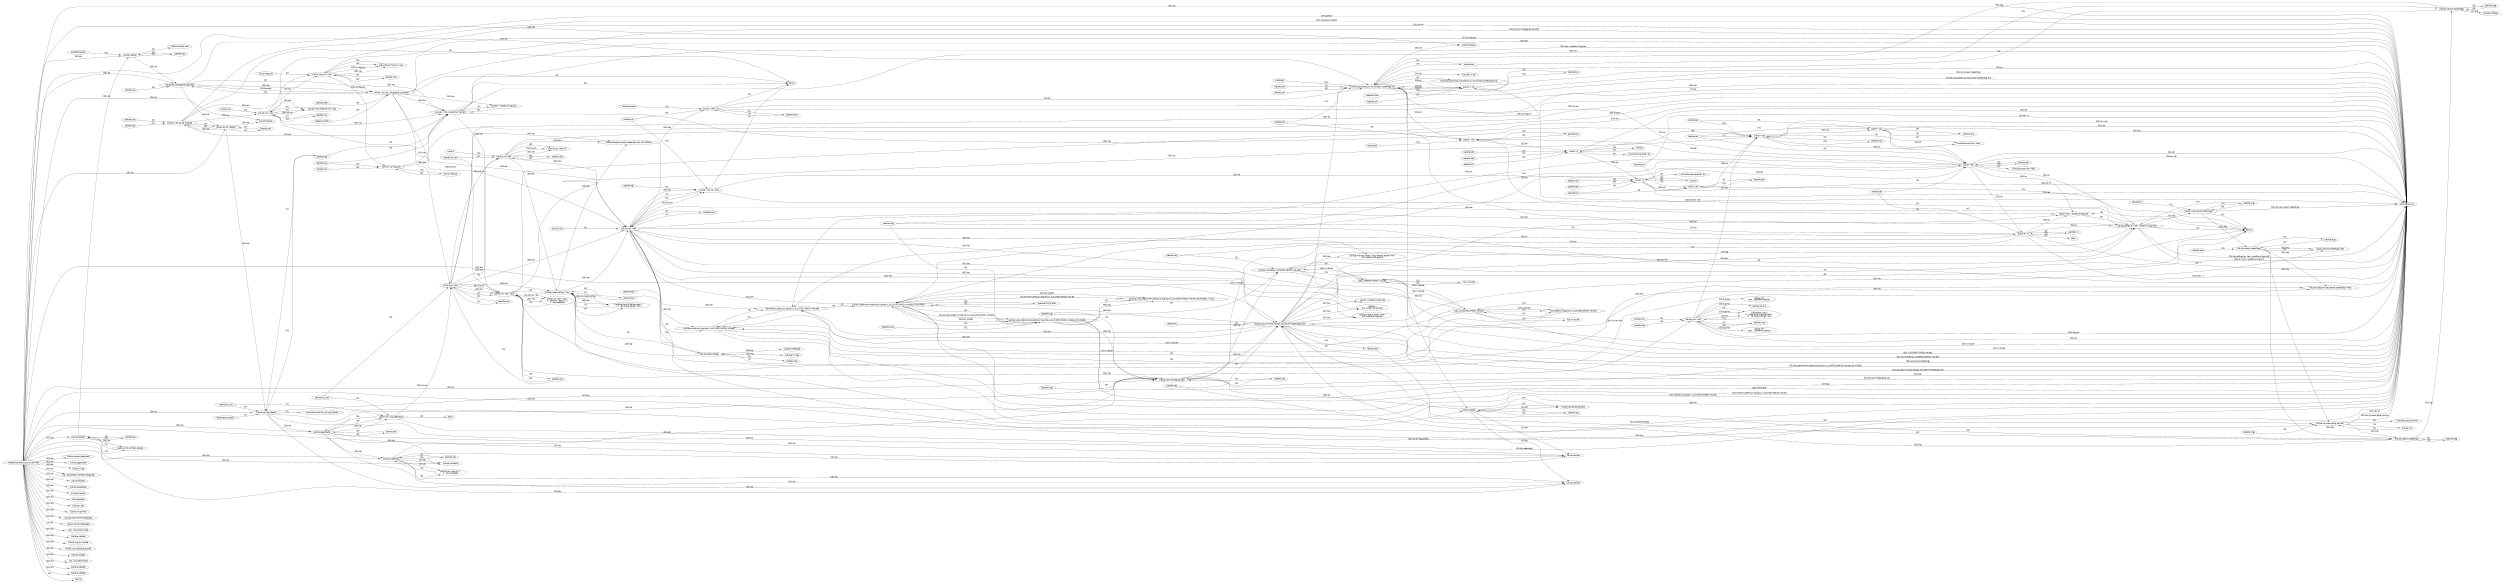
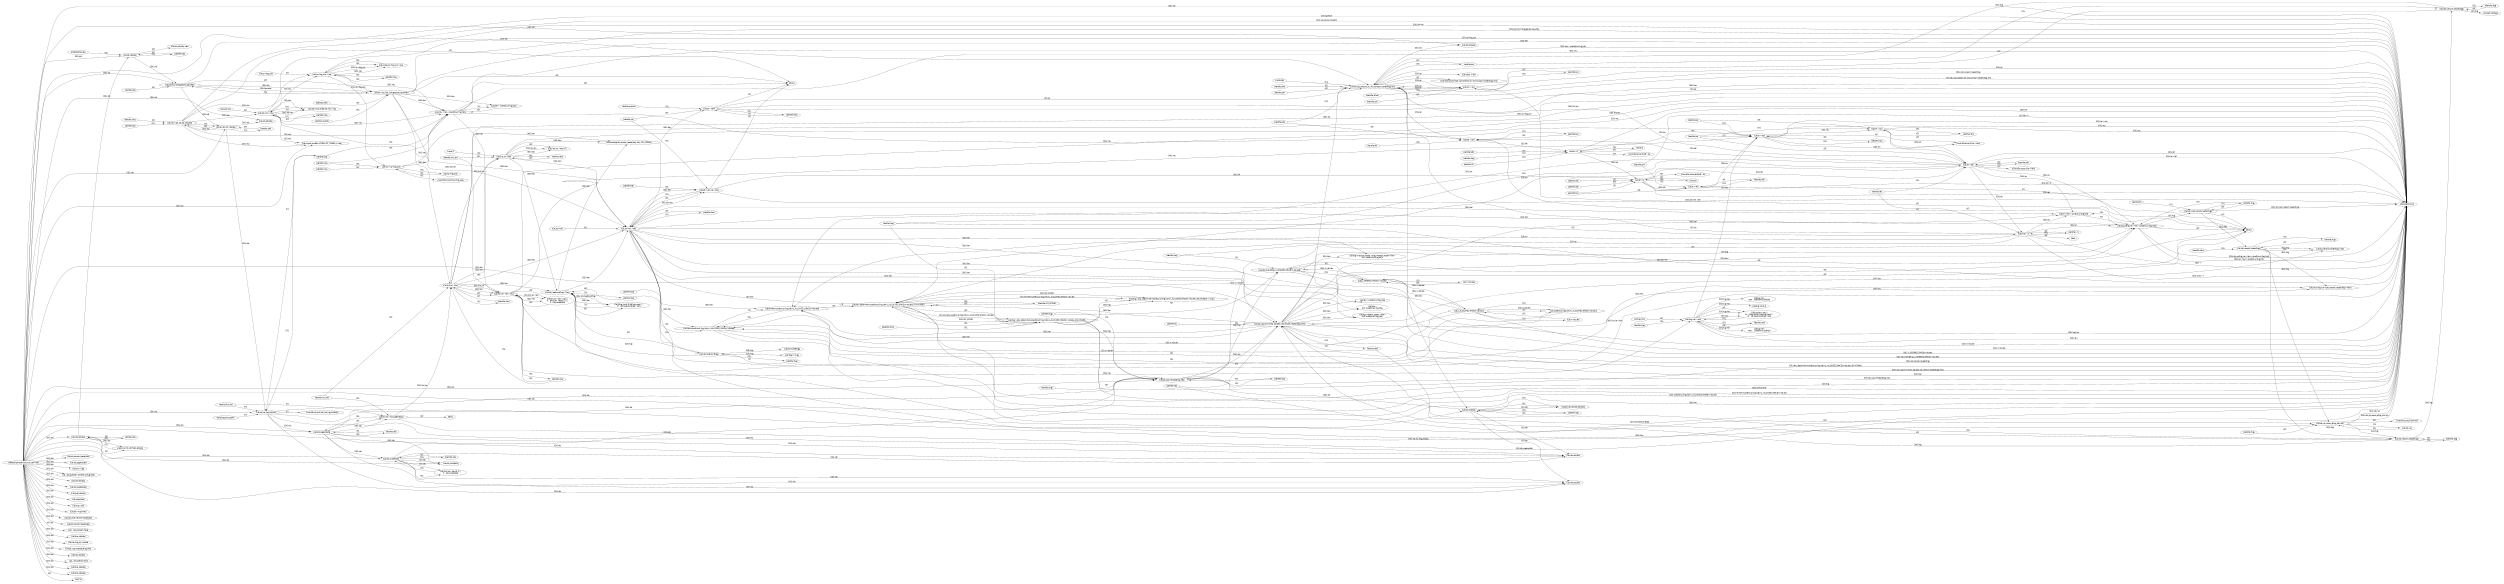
none -> (322, 143)
none -> (450, 180)
